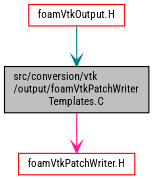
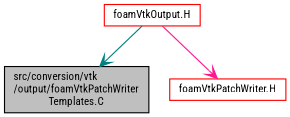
(77, 127) -> (186, 48)
